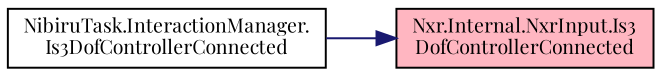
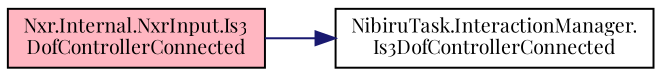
(351, 38) -> (290, 38)
